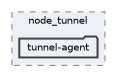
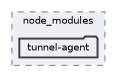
(58, 21) -> (58, 21)
